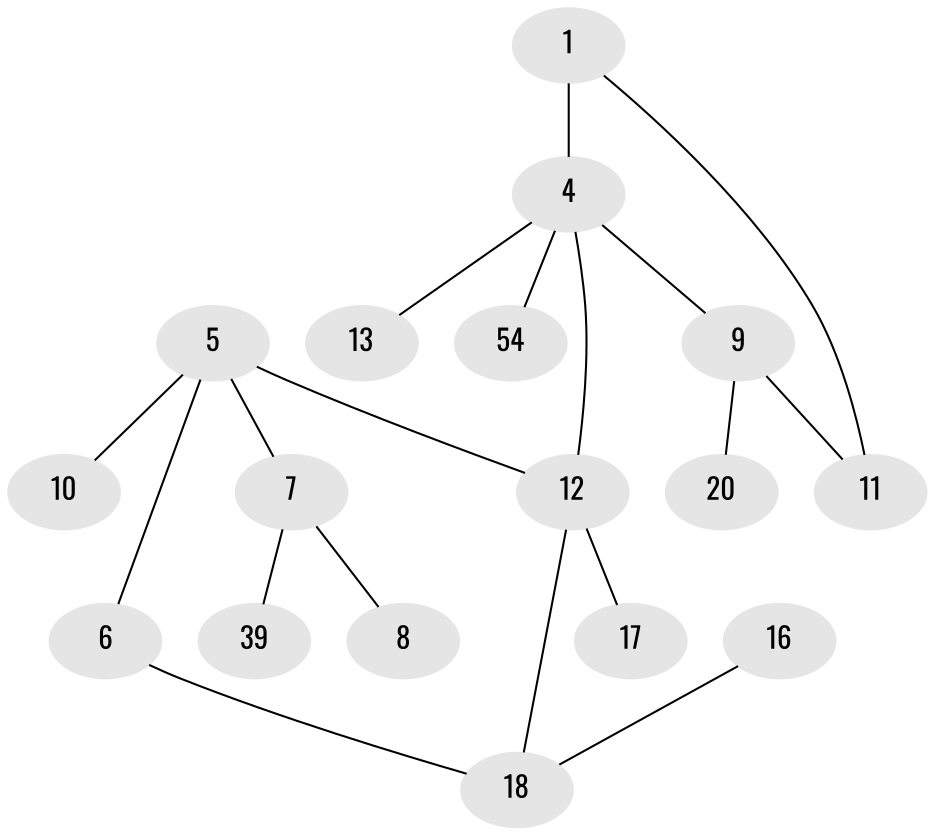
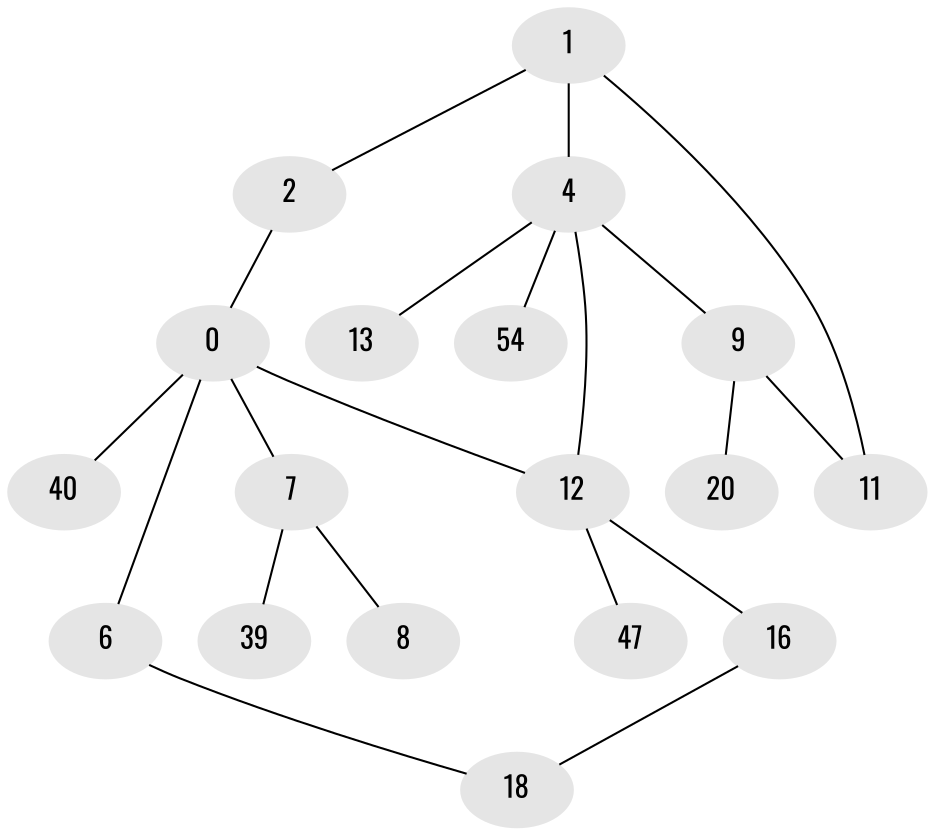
none -> (290, 194)
(213, 343) -> (213, 343)
(64, 492) -> (64, 492)
(545, 641) -> (676, 567)
(631, 641) -> (631, 641)
